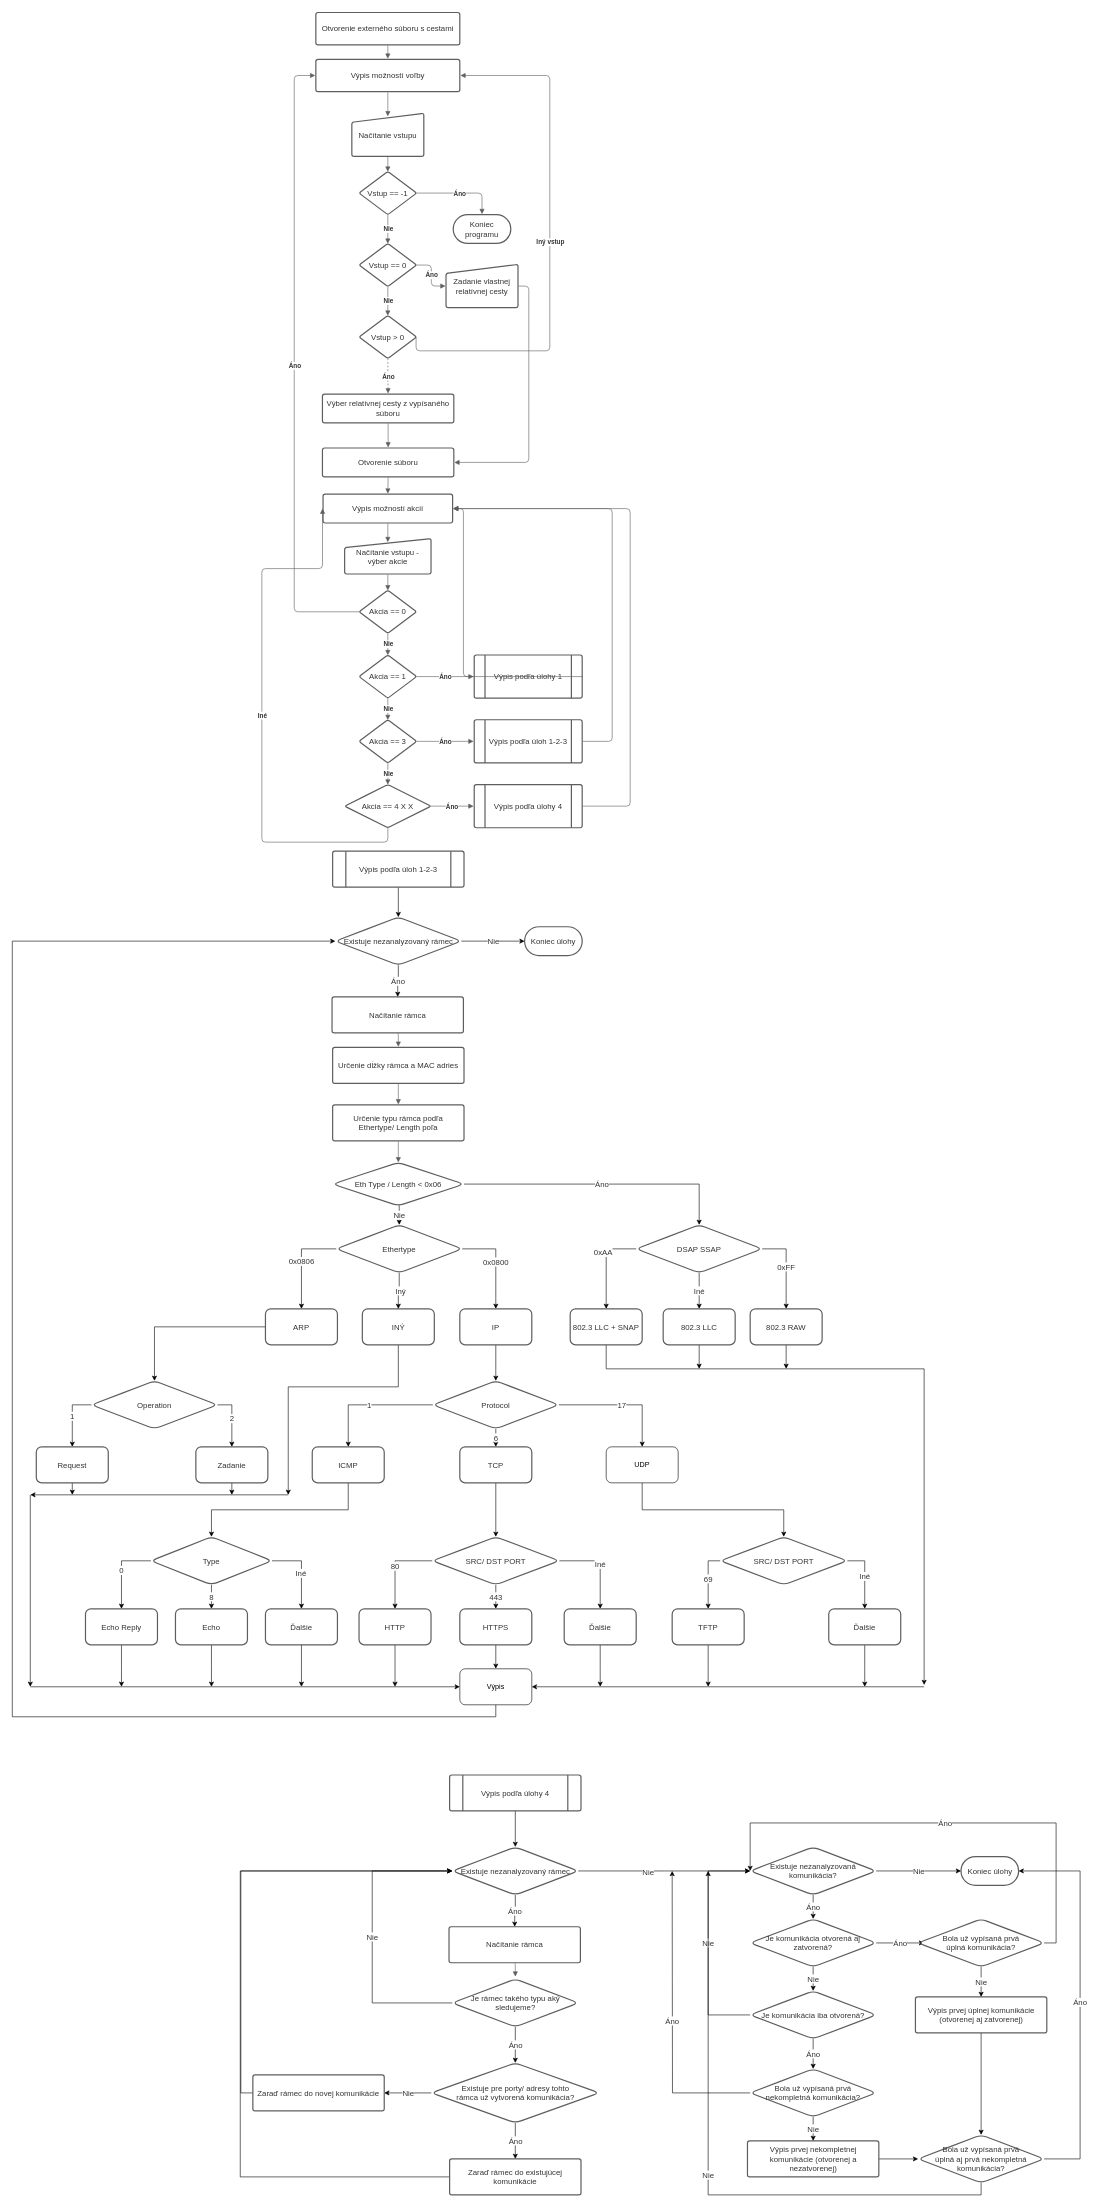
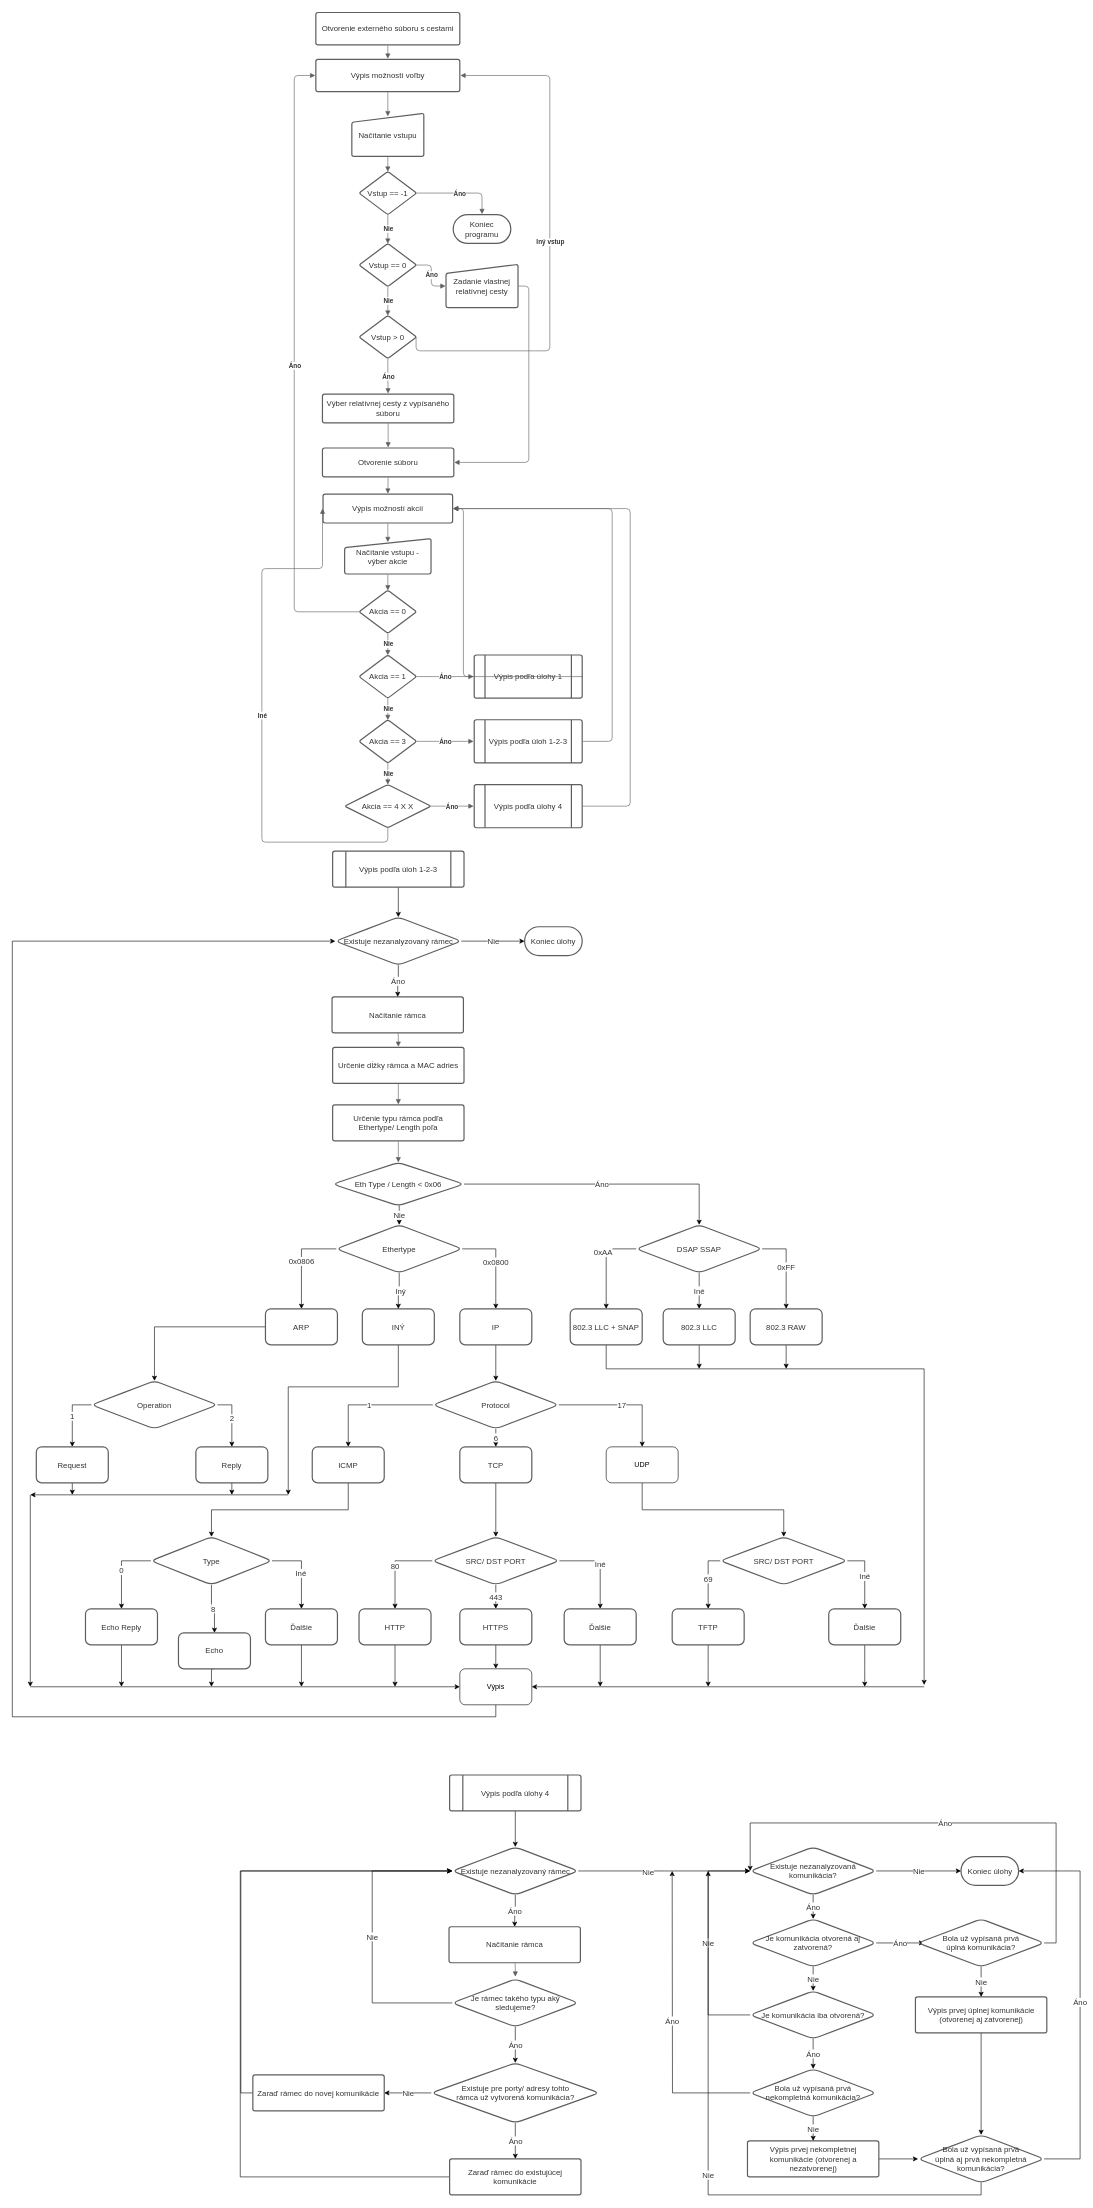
(388, 366) -> (388, 366)
(232, 1465) -> (232, 1465)
(212, 1627) -> (215, 1651)
